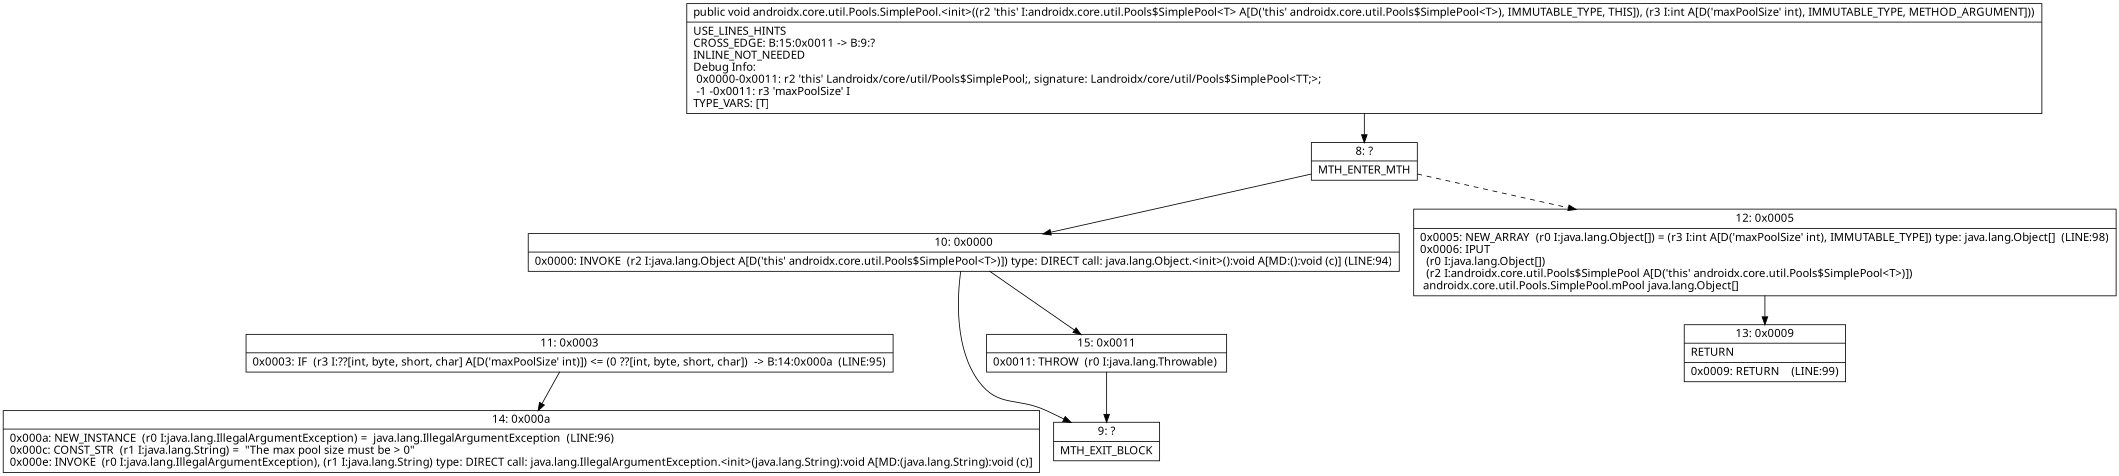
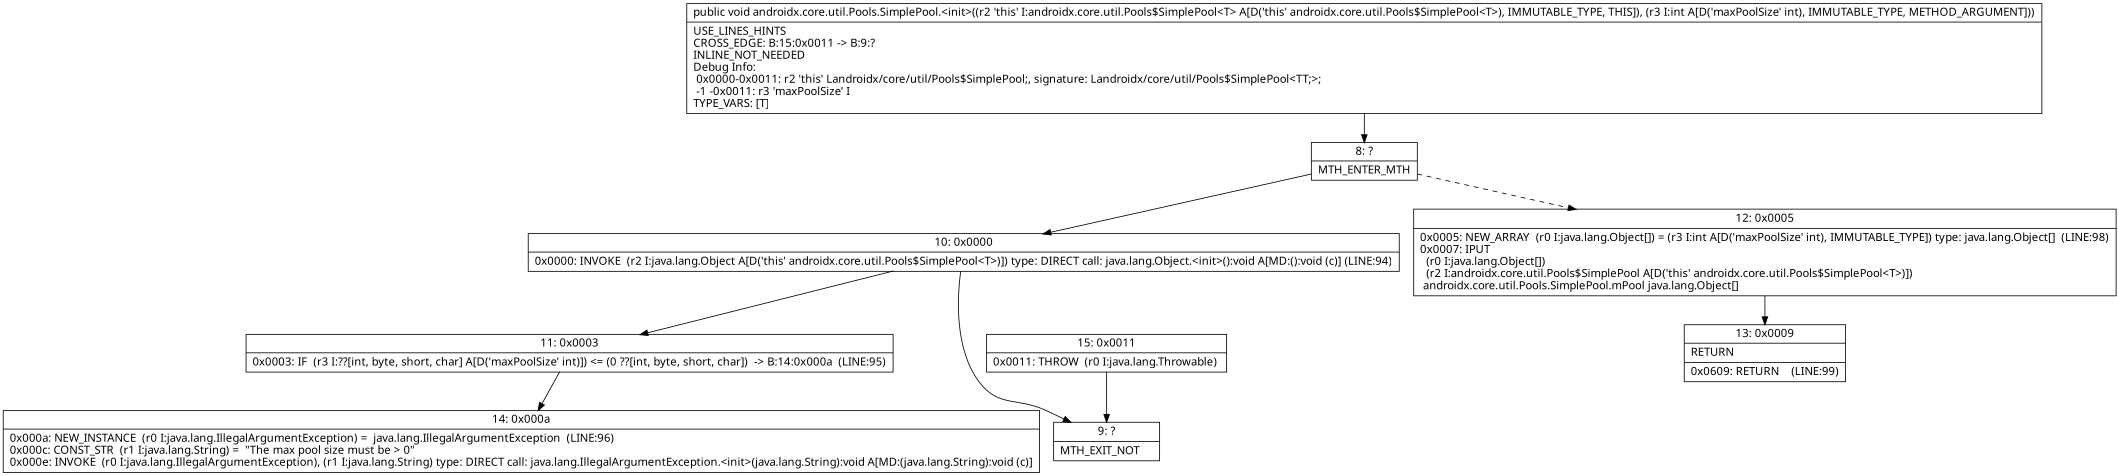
(1458, 250) -> (1458, 250)
(1032, 301) -> (771, 302)
(1765, 372) -> (1765, 372)
(1107, 451) -> (1100, 451)
